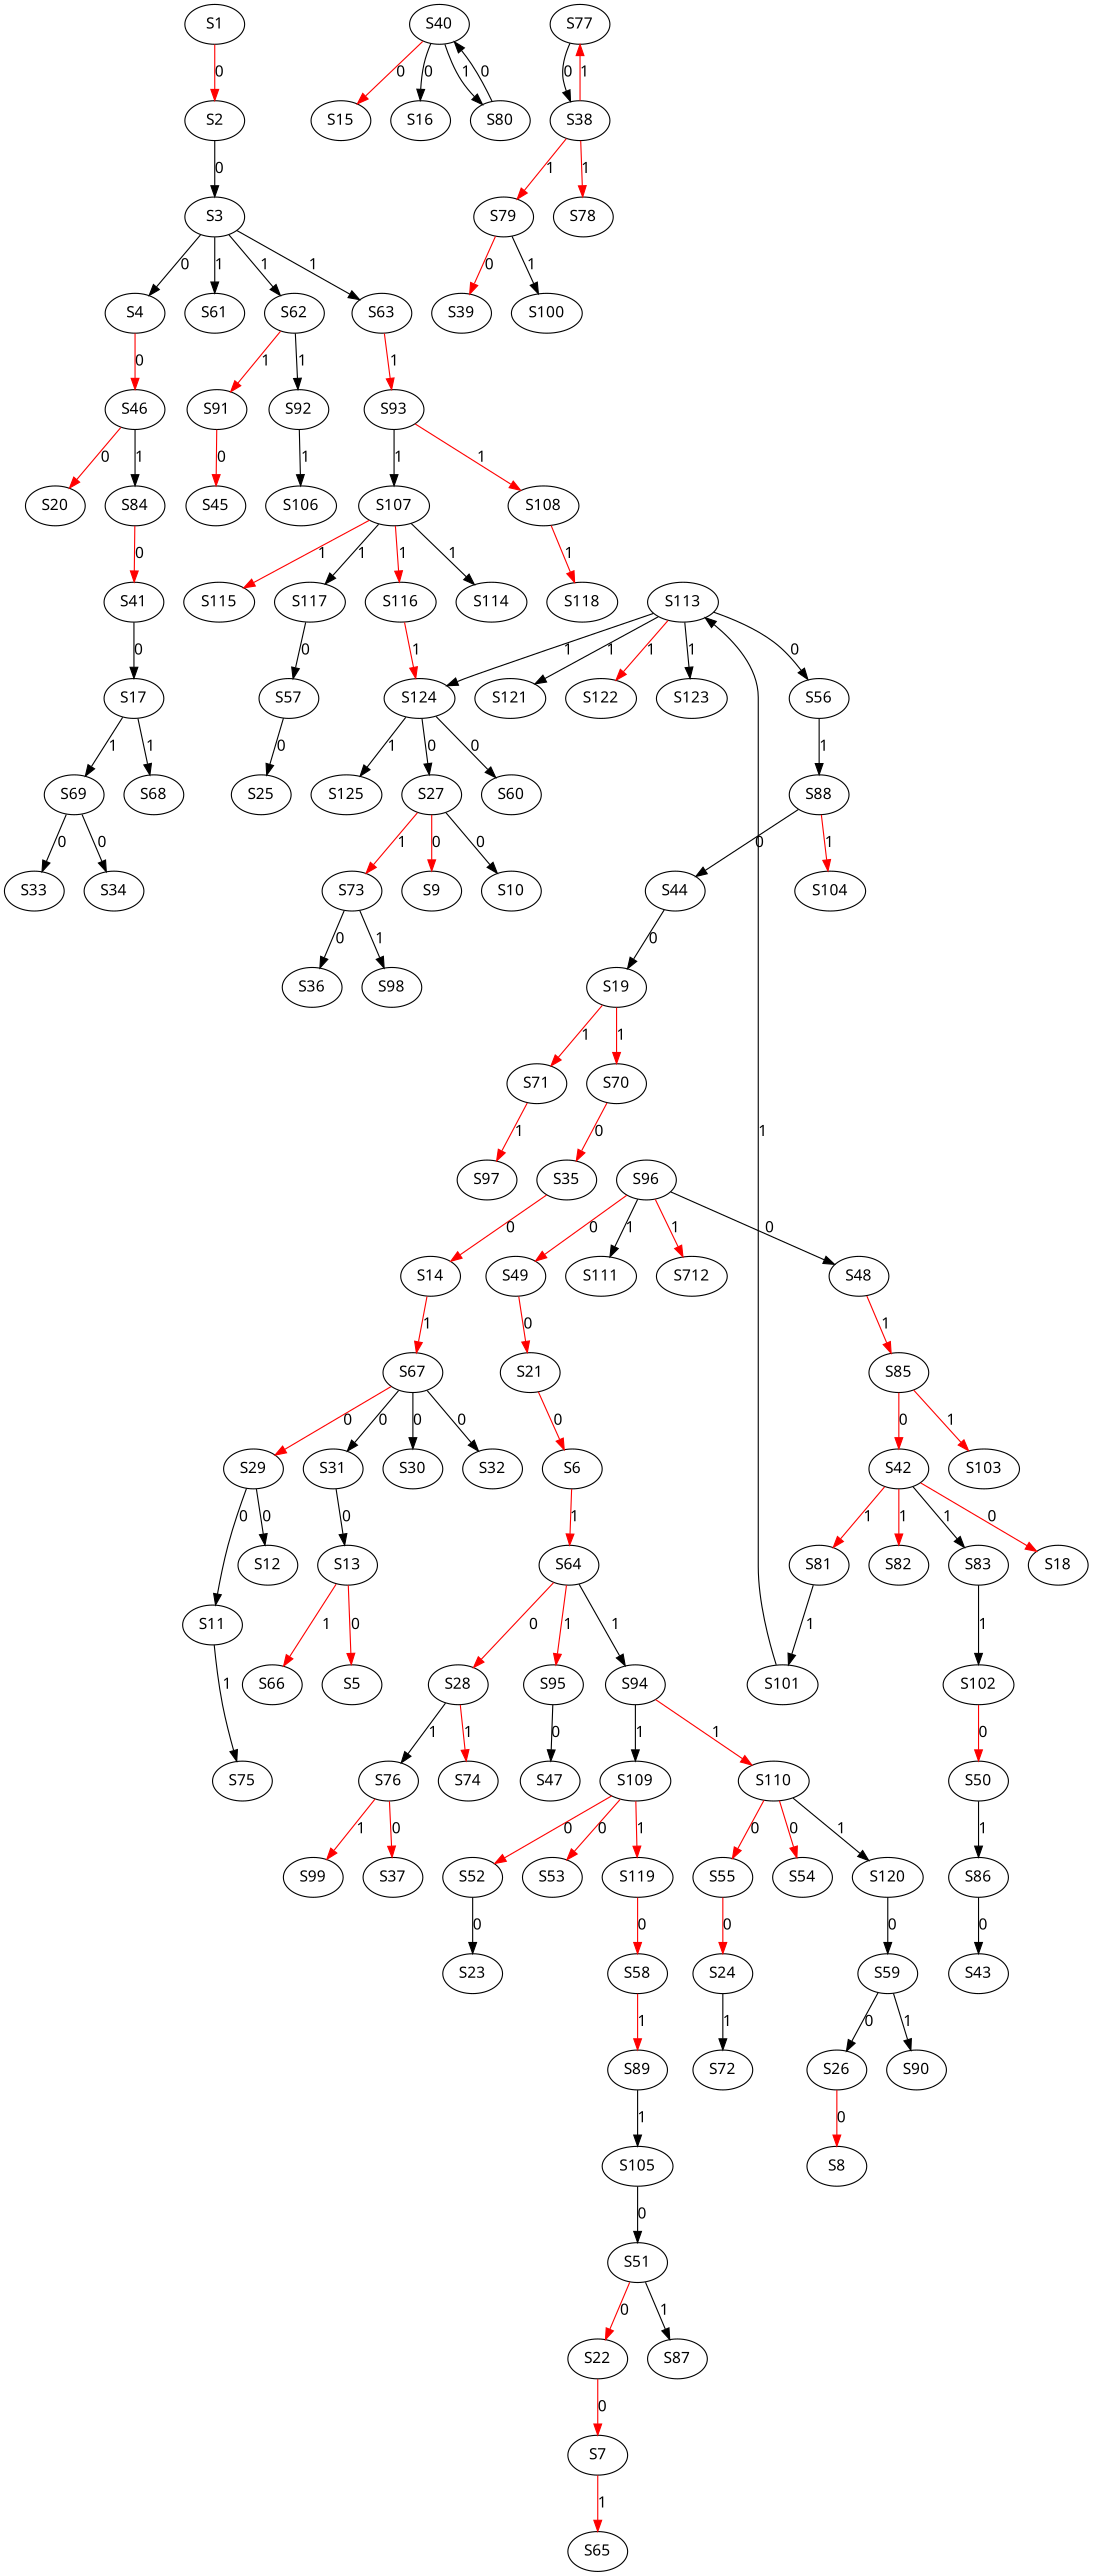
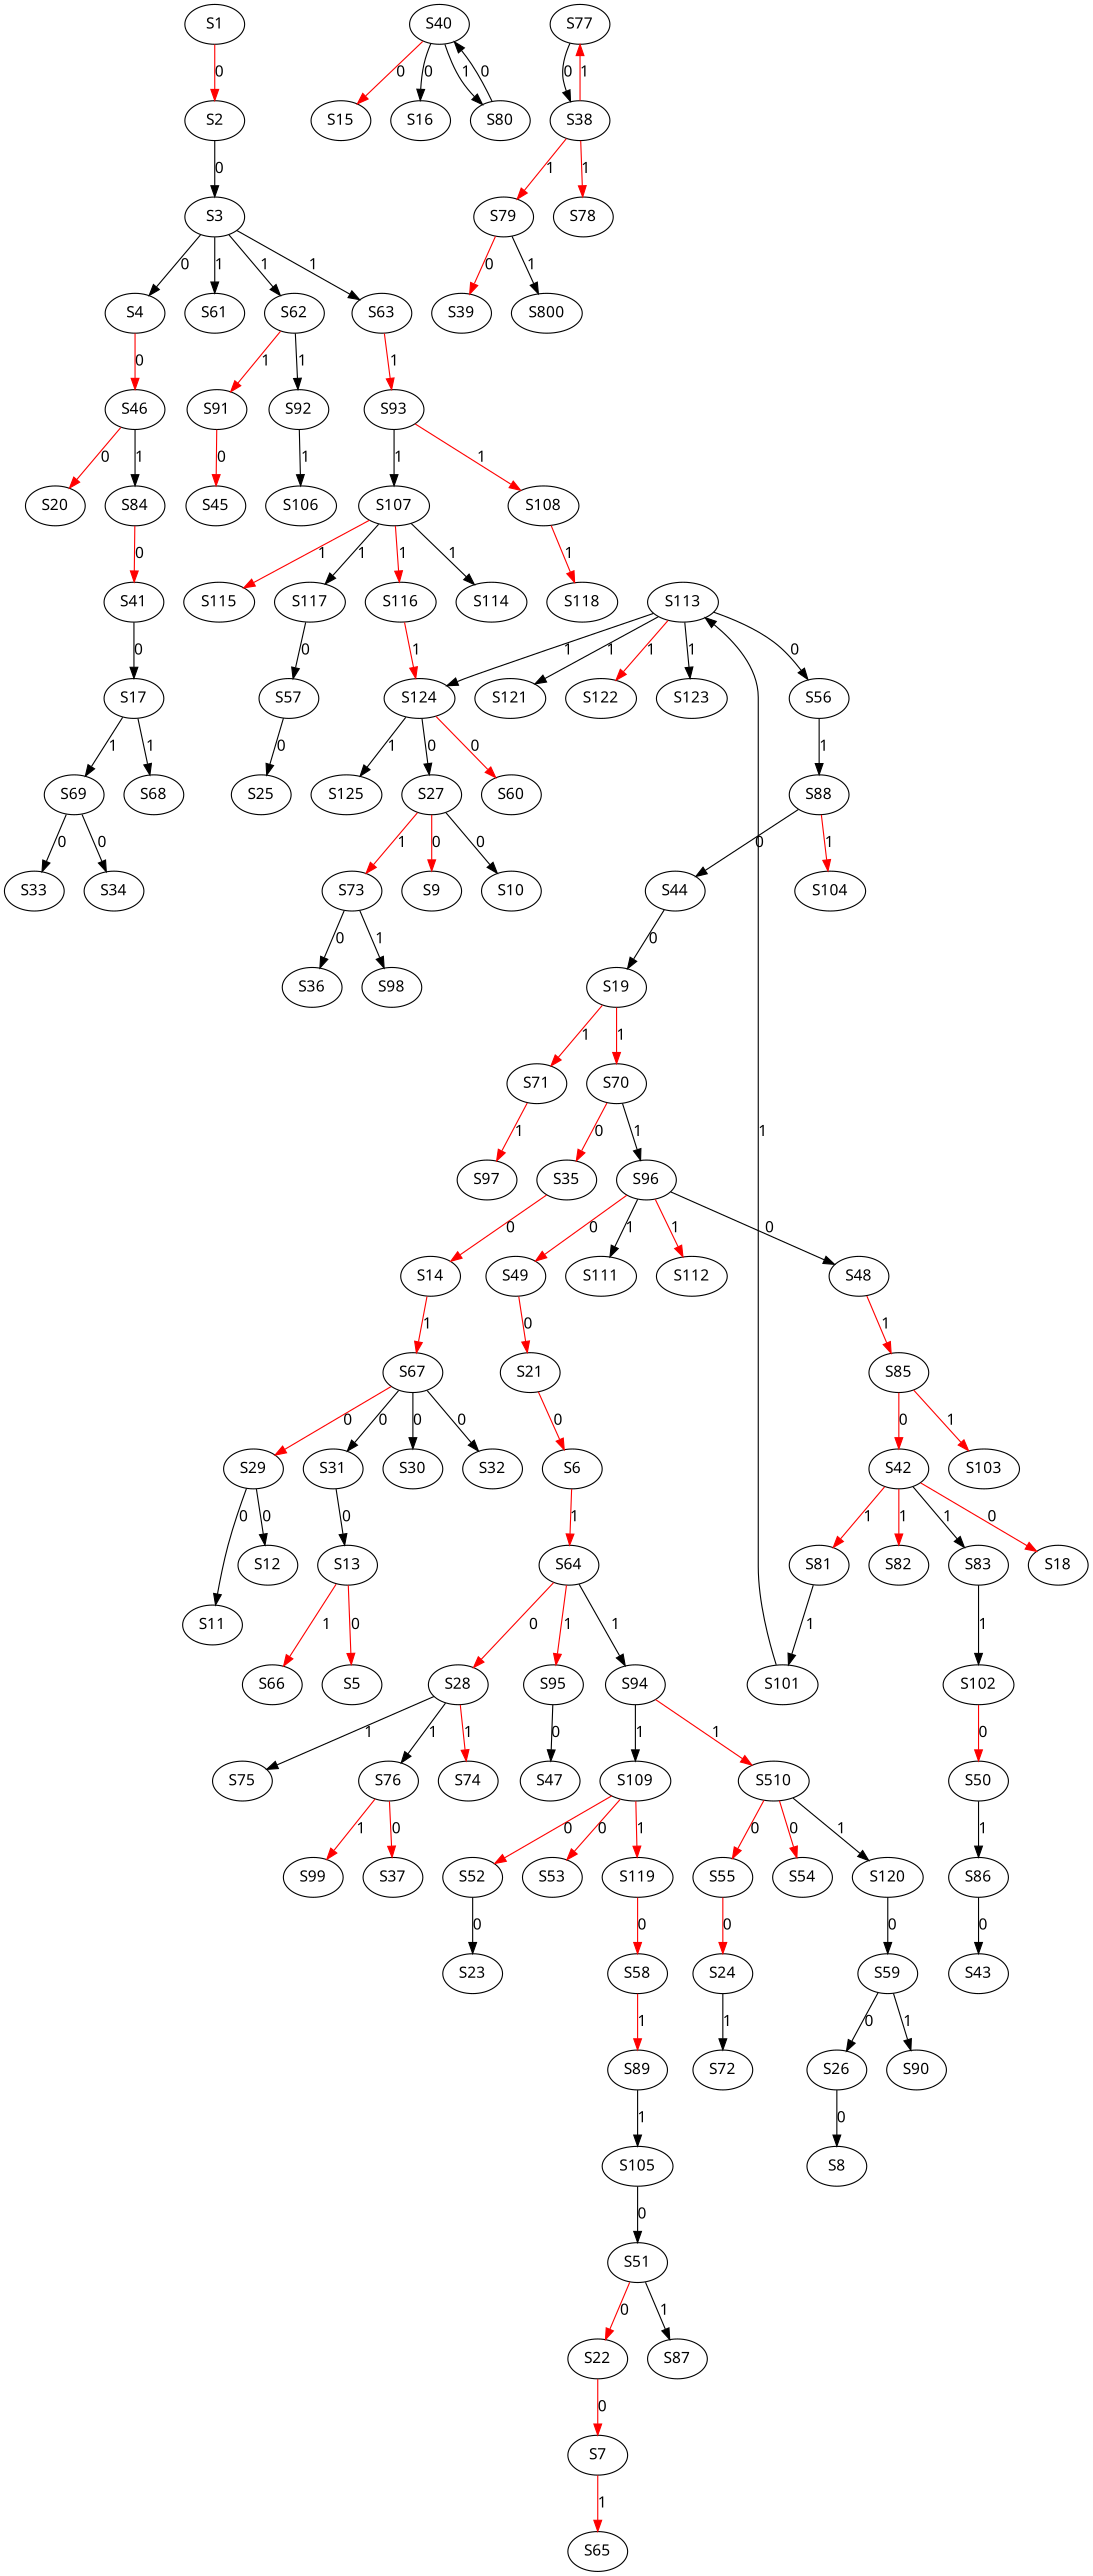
(547, 313) -> (547, 313)
(462, 743) -> (462, 743)
none -> (630, 1126)
(692, 1276) -> (692, 1276)
(221, 1698) -> (356, 1731)
(774, 1781) -> (774, 1781)
(837, 2113) -> (837, 2113)
